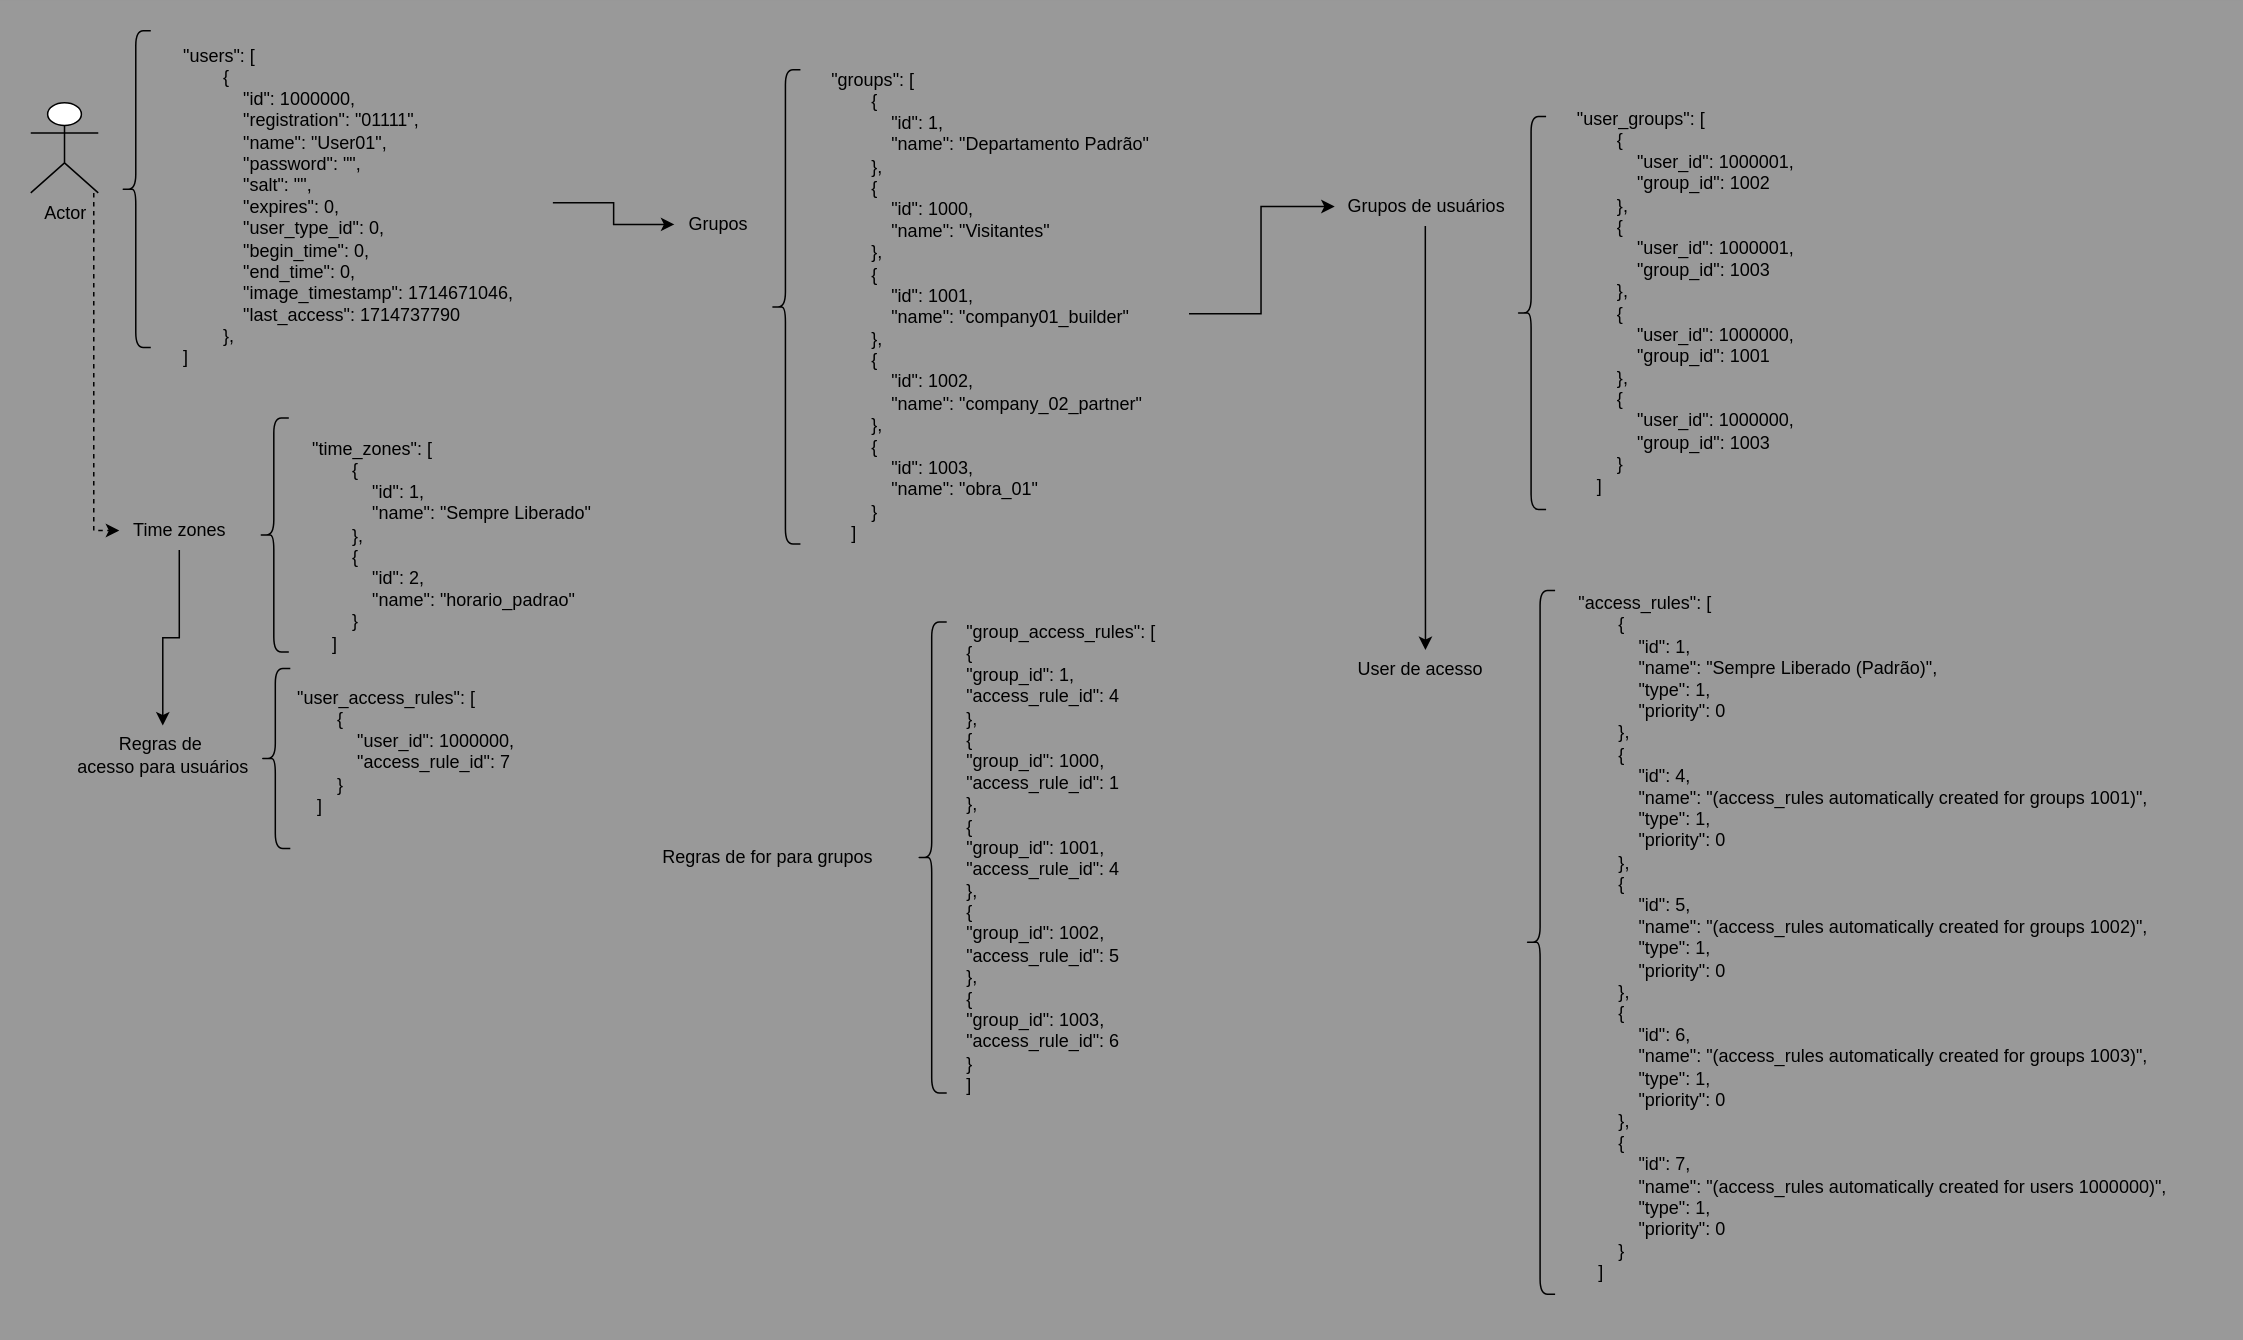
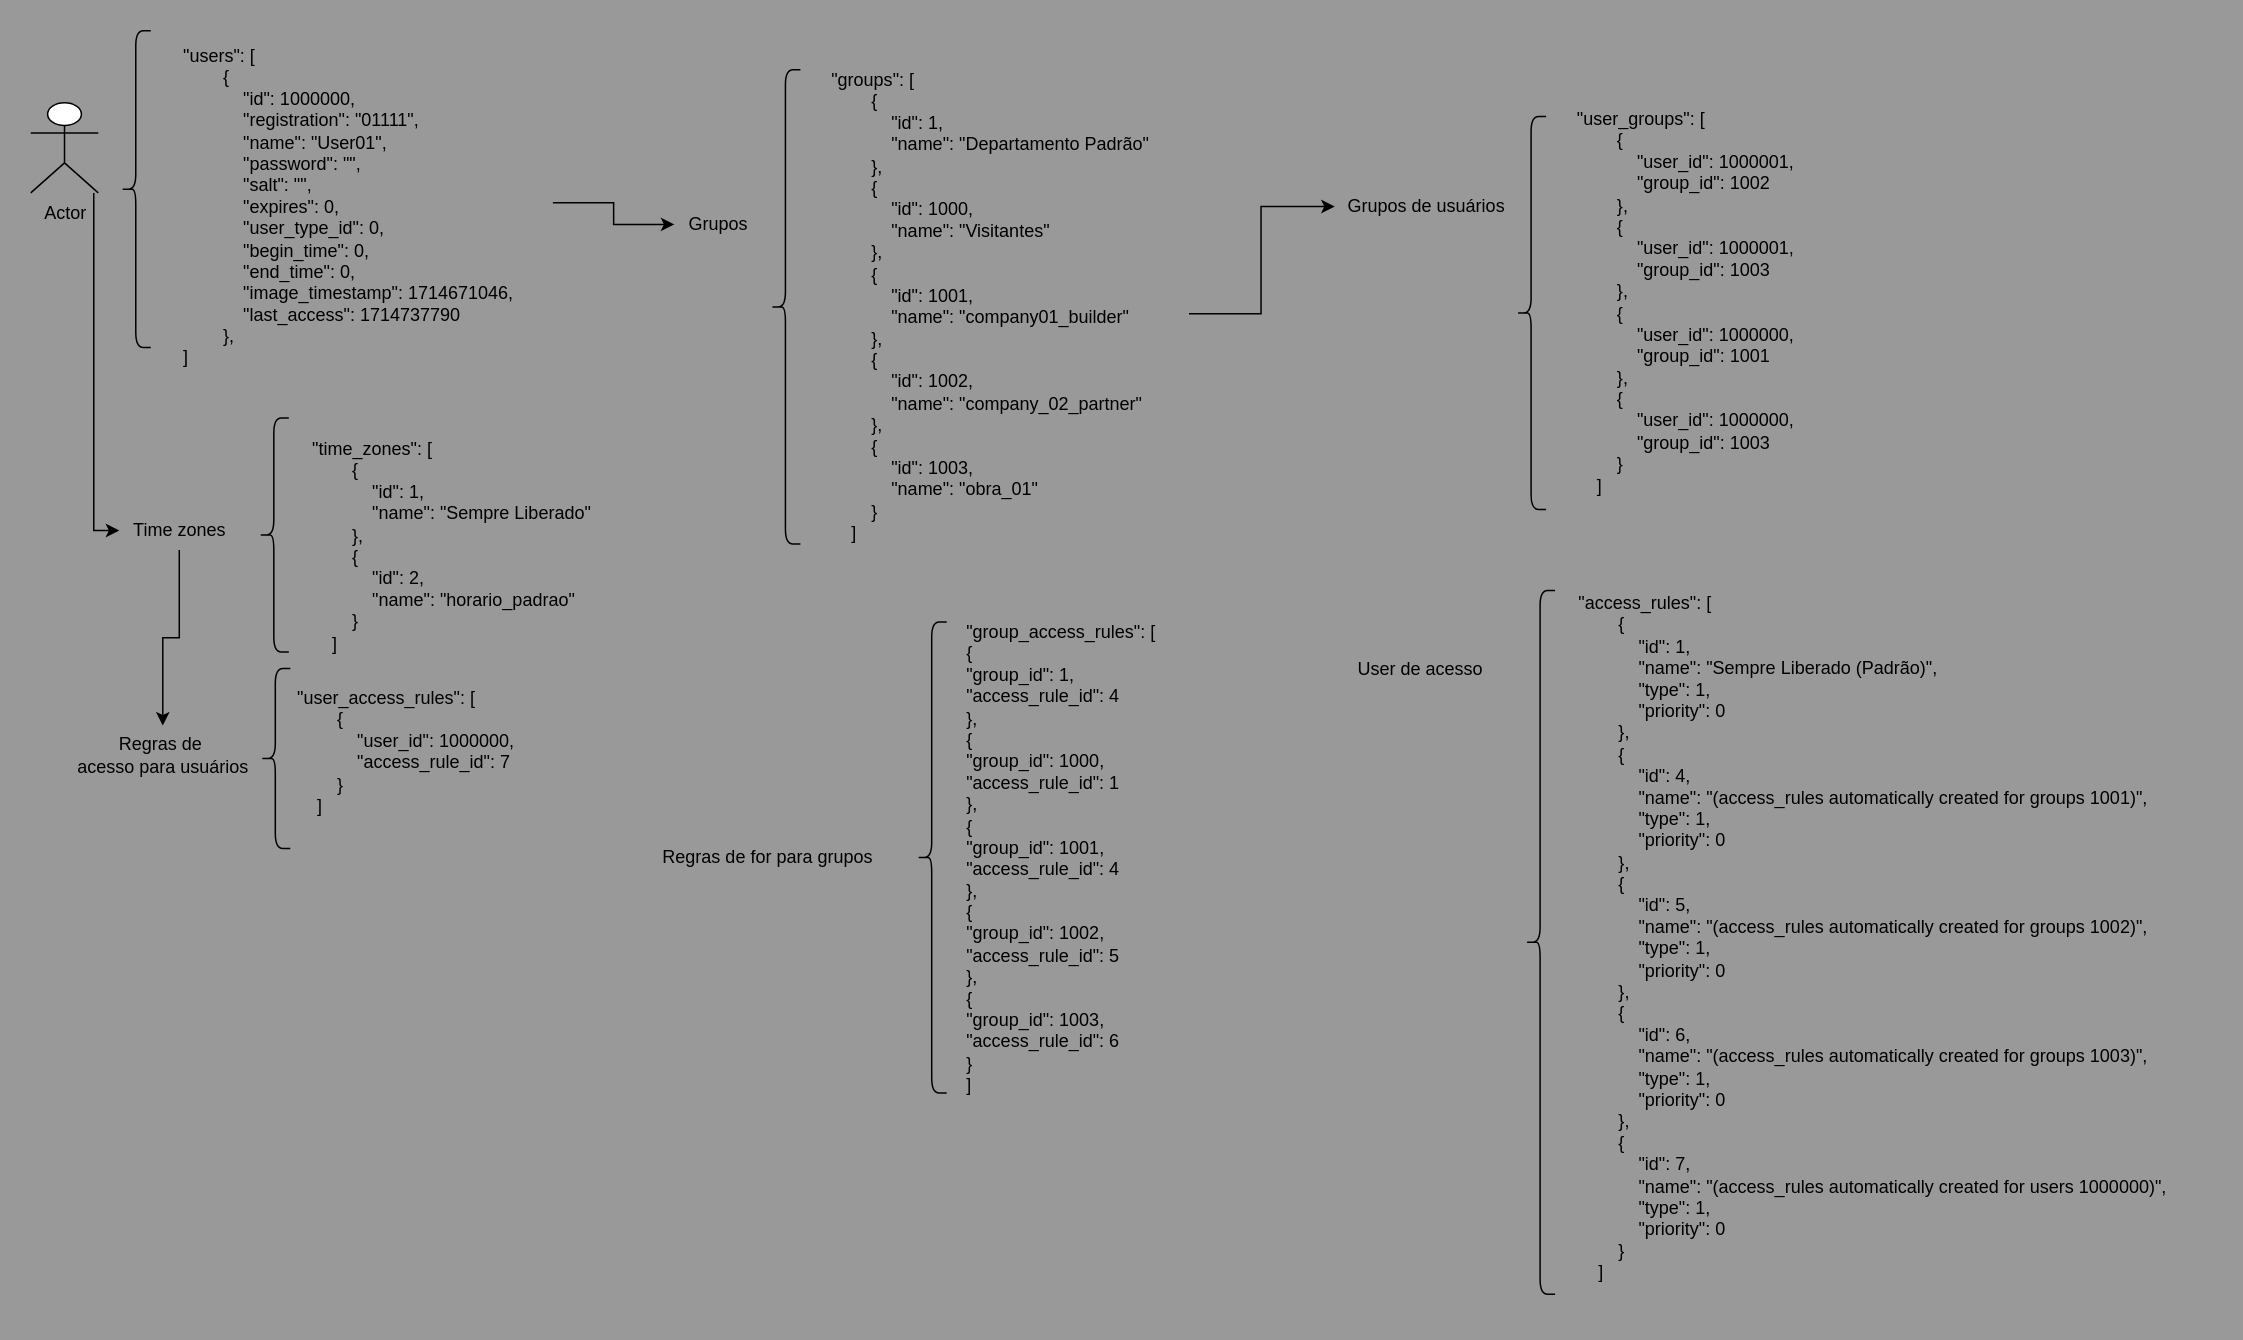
(94, 369) -> (94, 369)
(1425, 432) -> none
